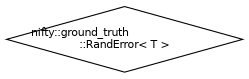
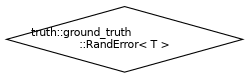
(125, 39) -> (125, 39)
